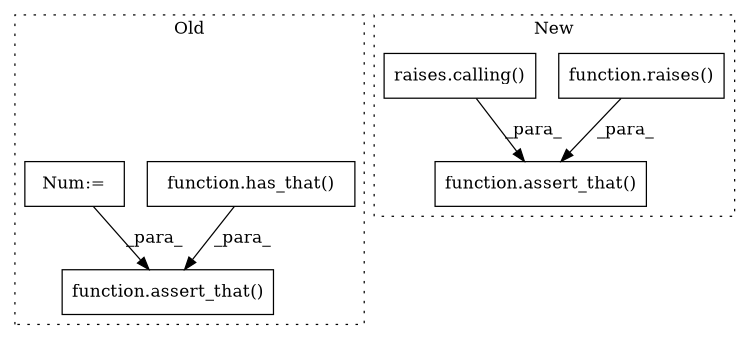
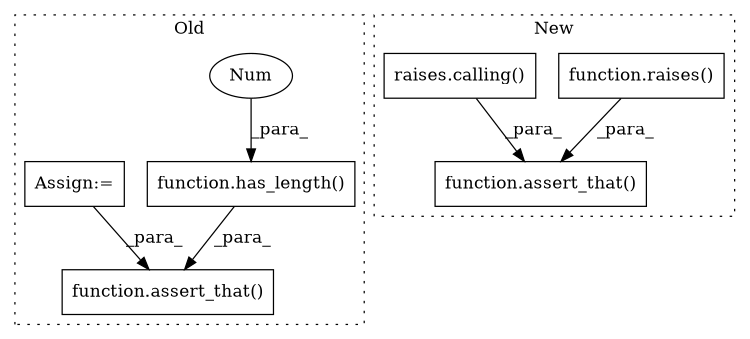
none -> (251, 76)
(75, 184) -> (75, 184)
(251, 184) -> (251, 184)
